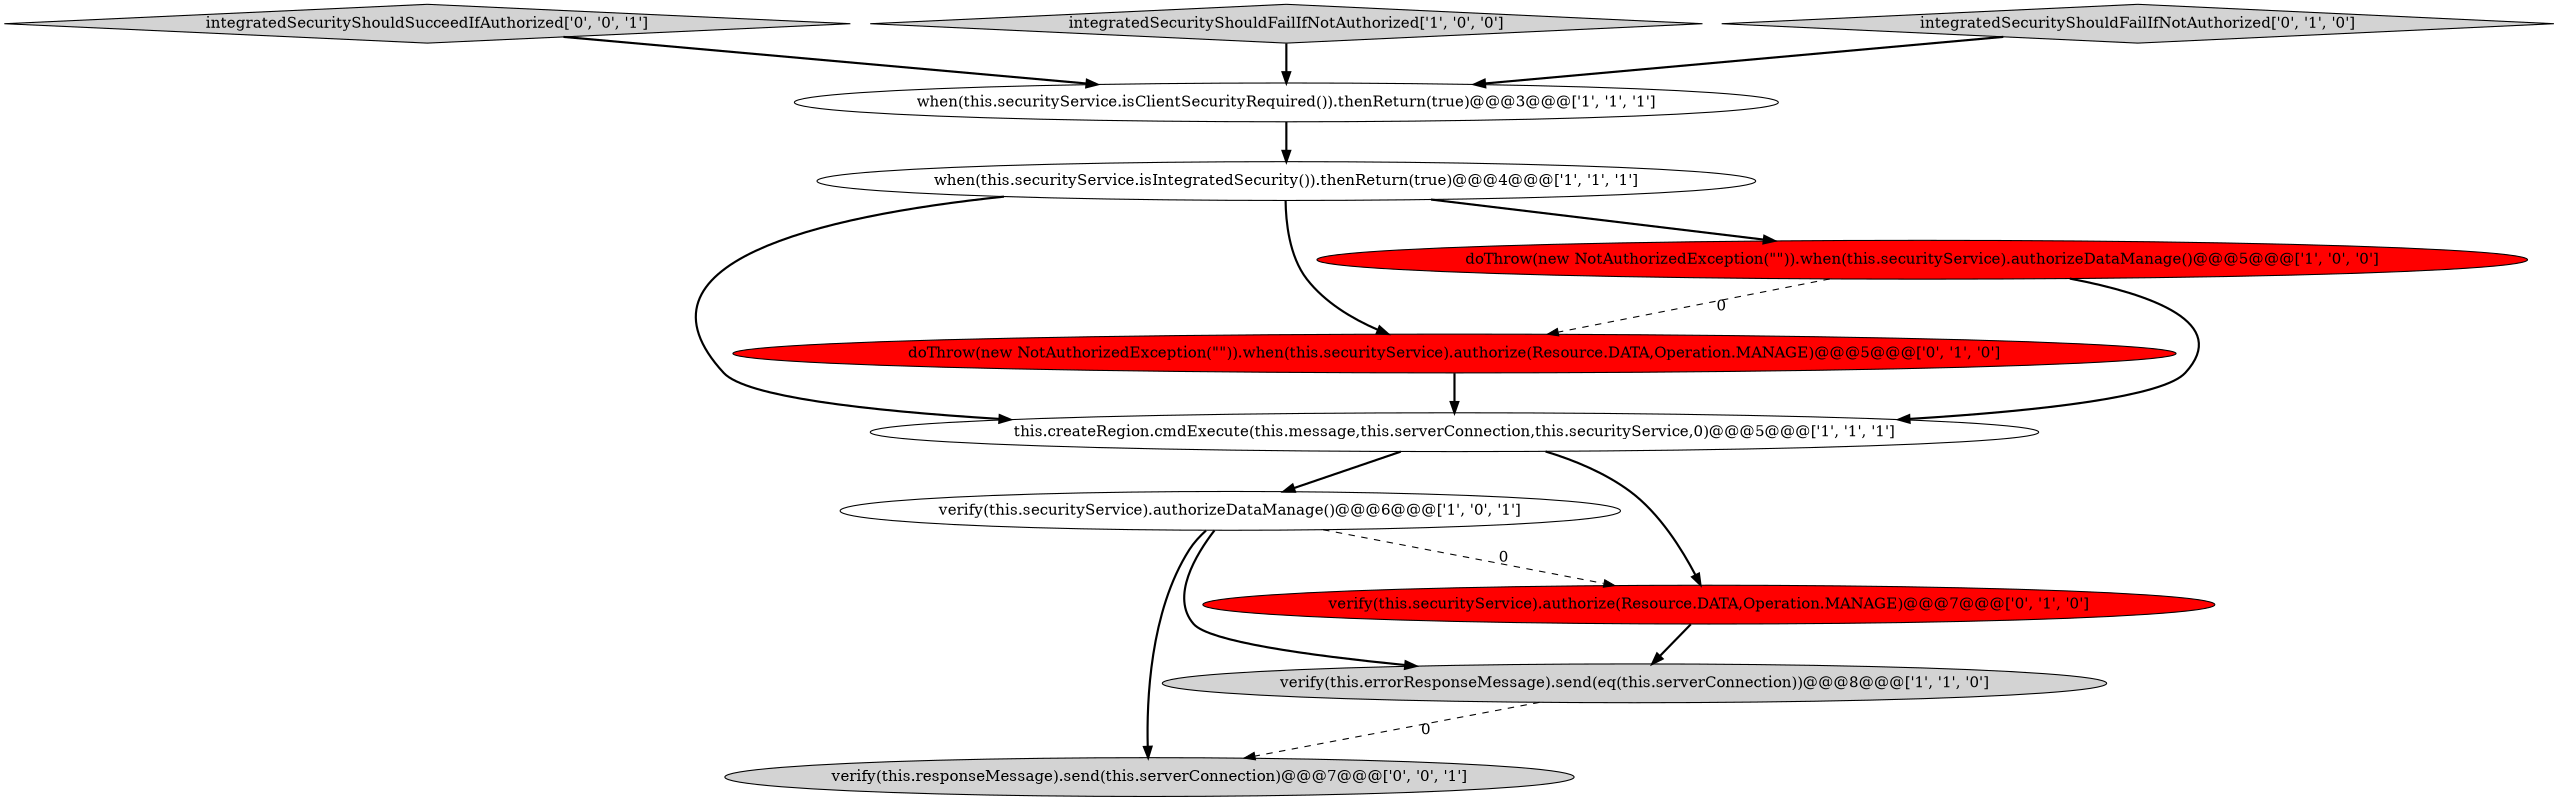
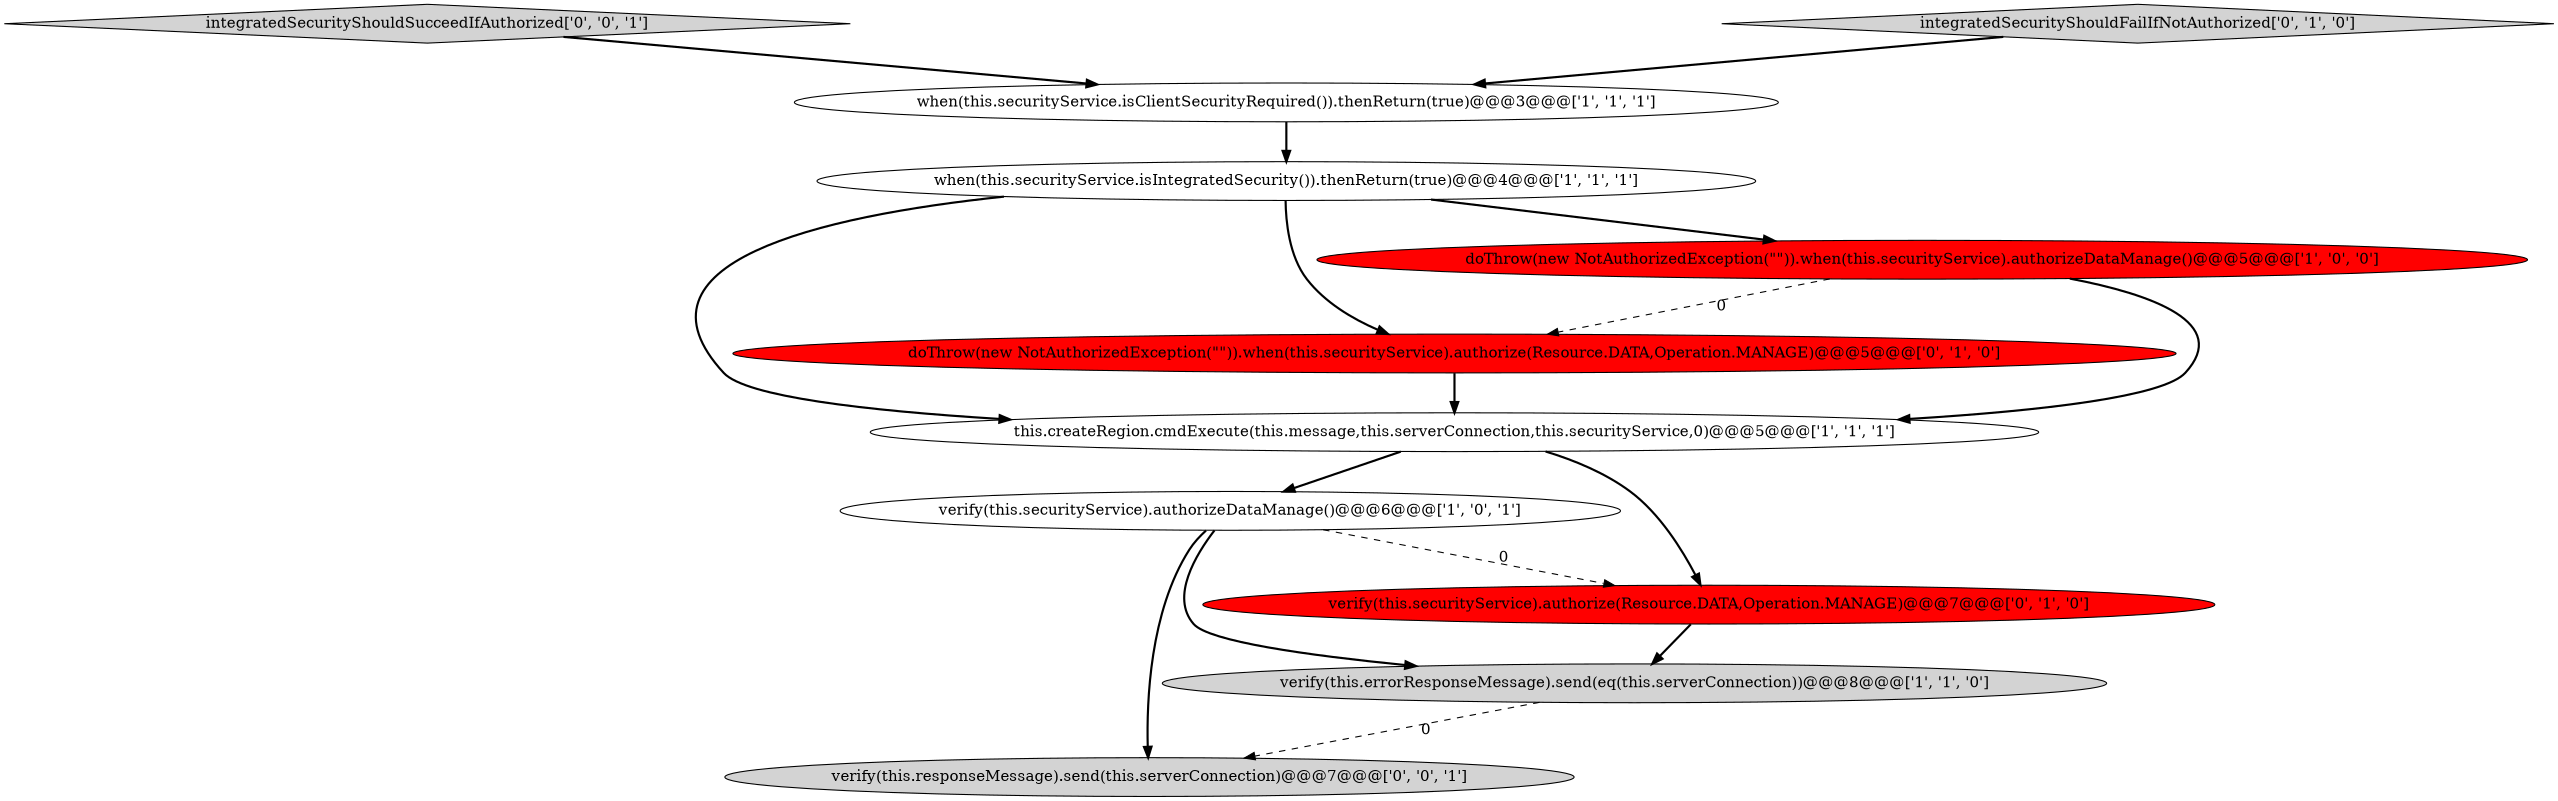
(1286, 24) -> none
